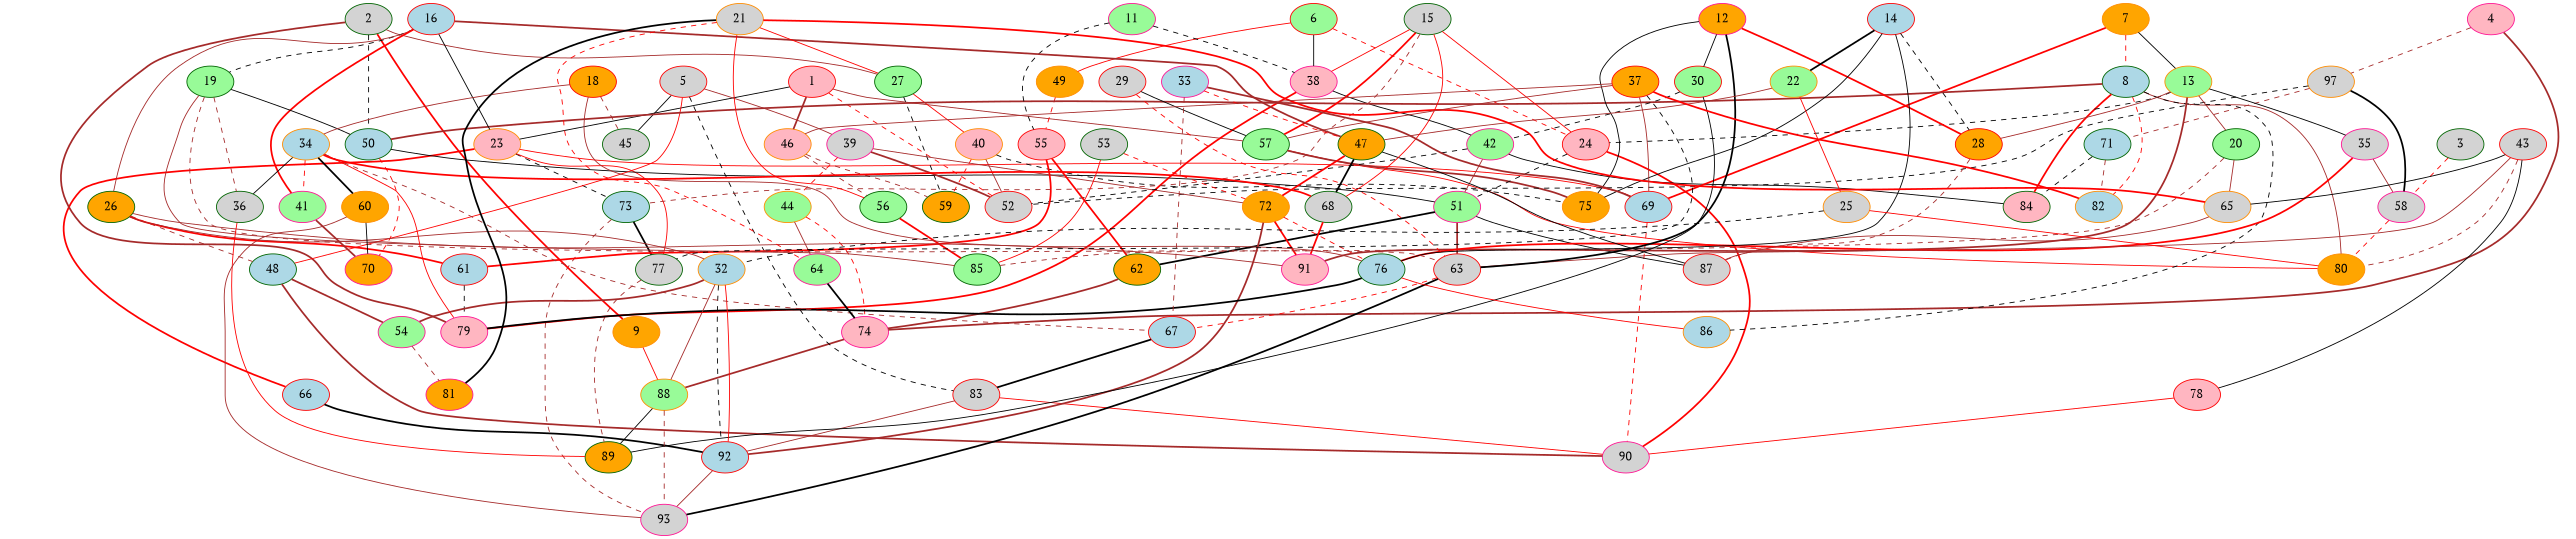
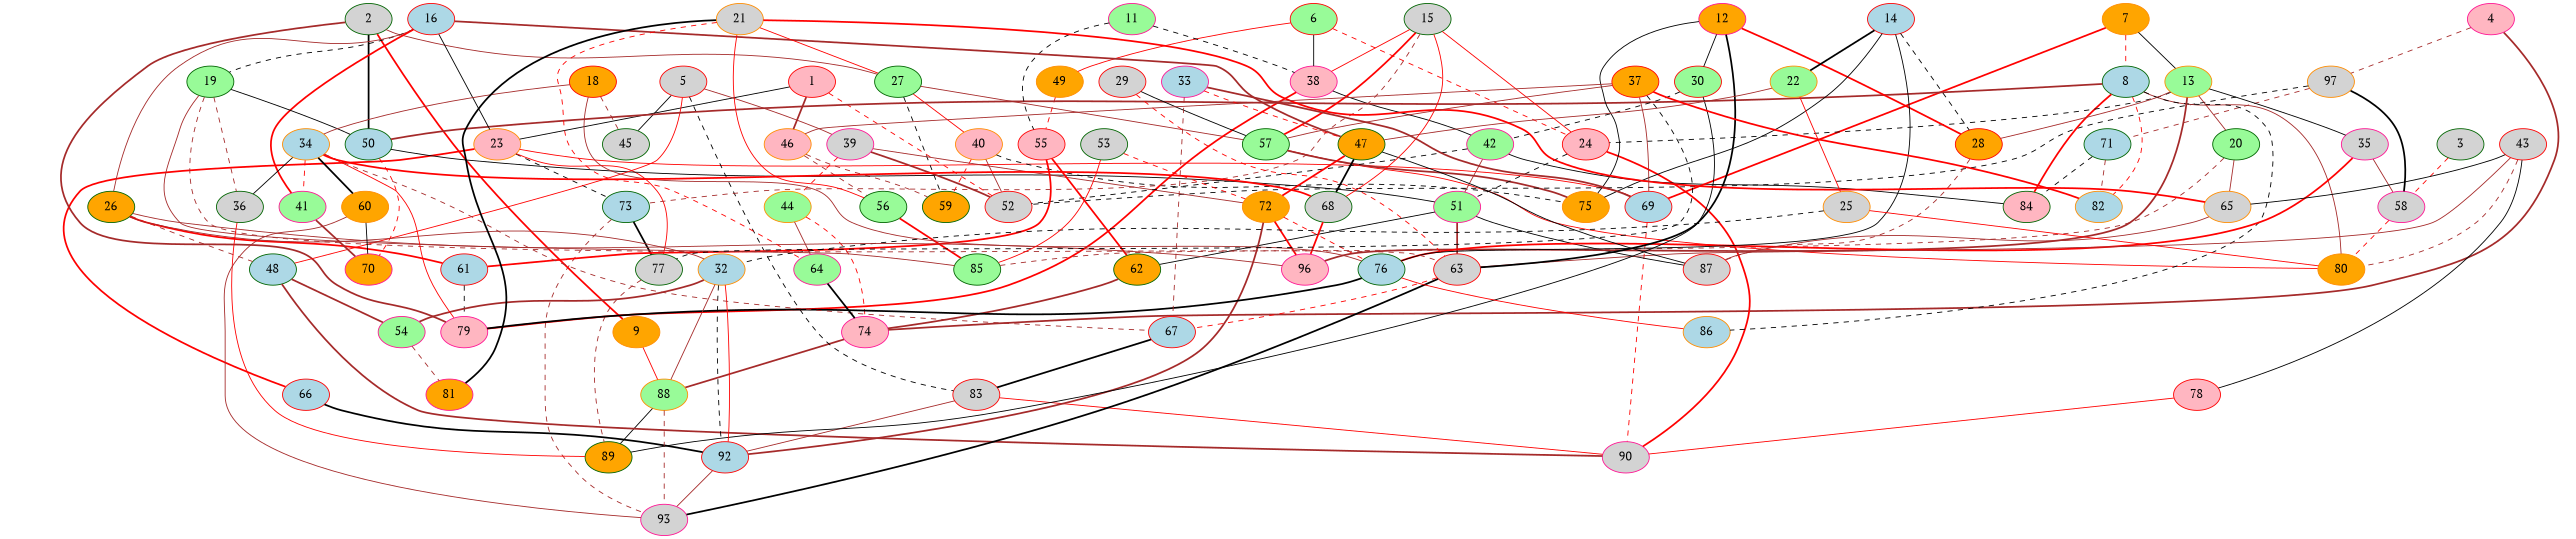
(369, 82) -> (369, 82)
(1058, 120) -> (1106, 117)
(1297, 238) -> (1297, 238)
(1305, 270) -> (1305, 270)
